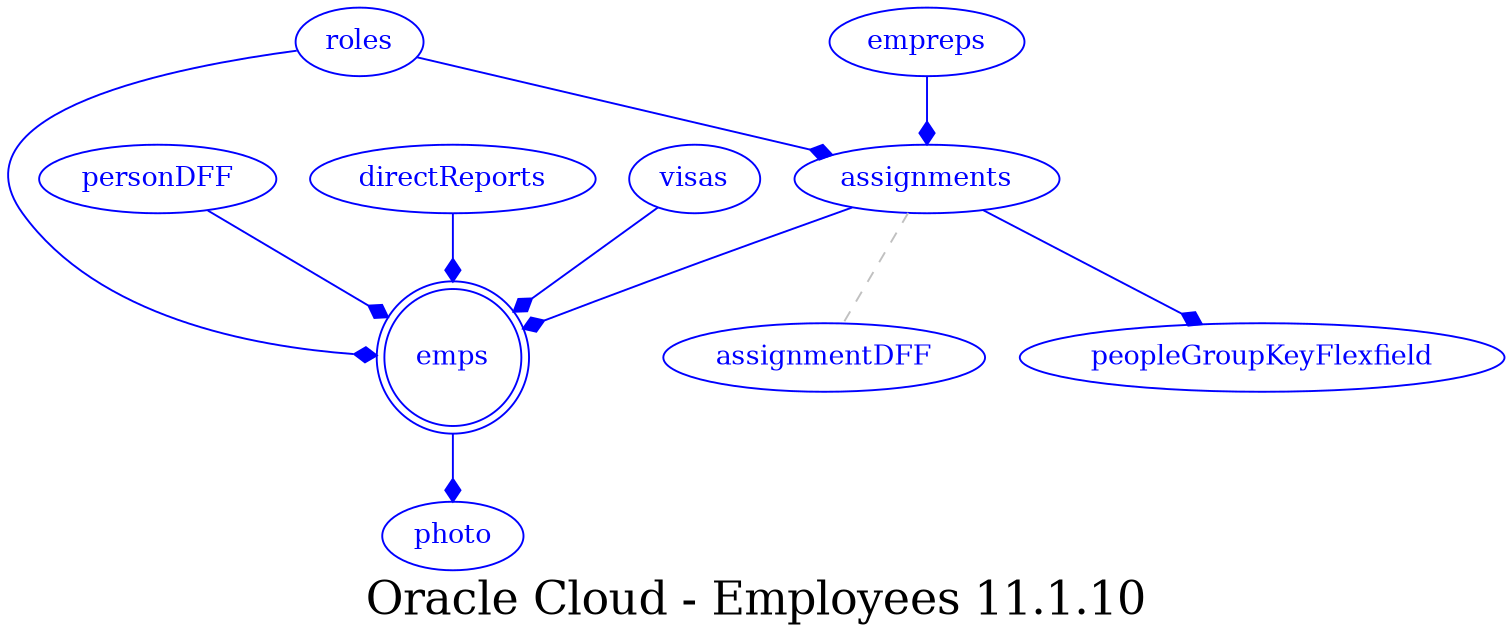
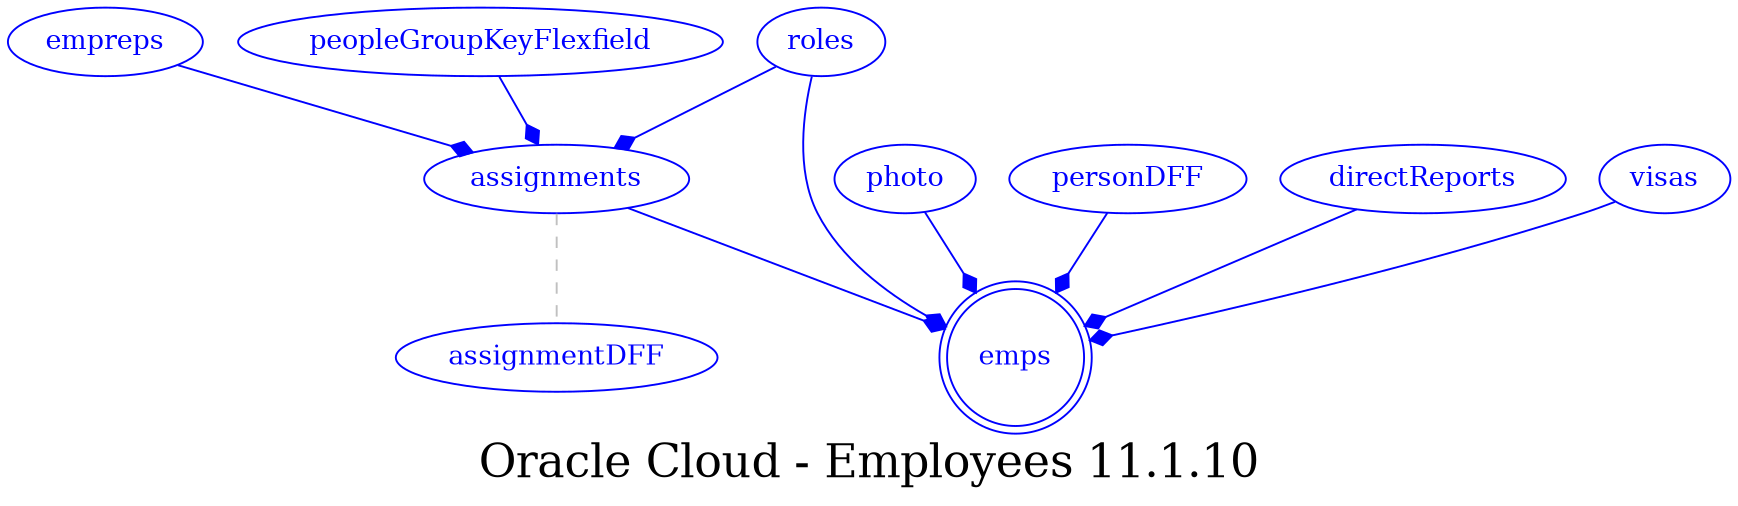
(1082, 262) -> (513, 101)
(453, 456) -> (944, 243)
